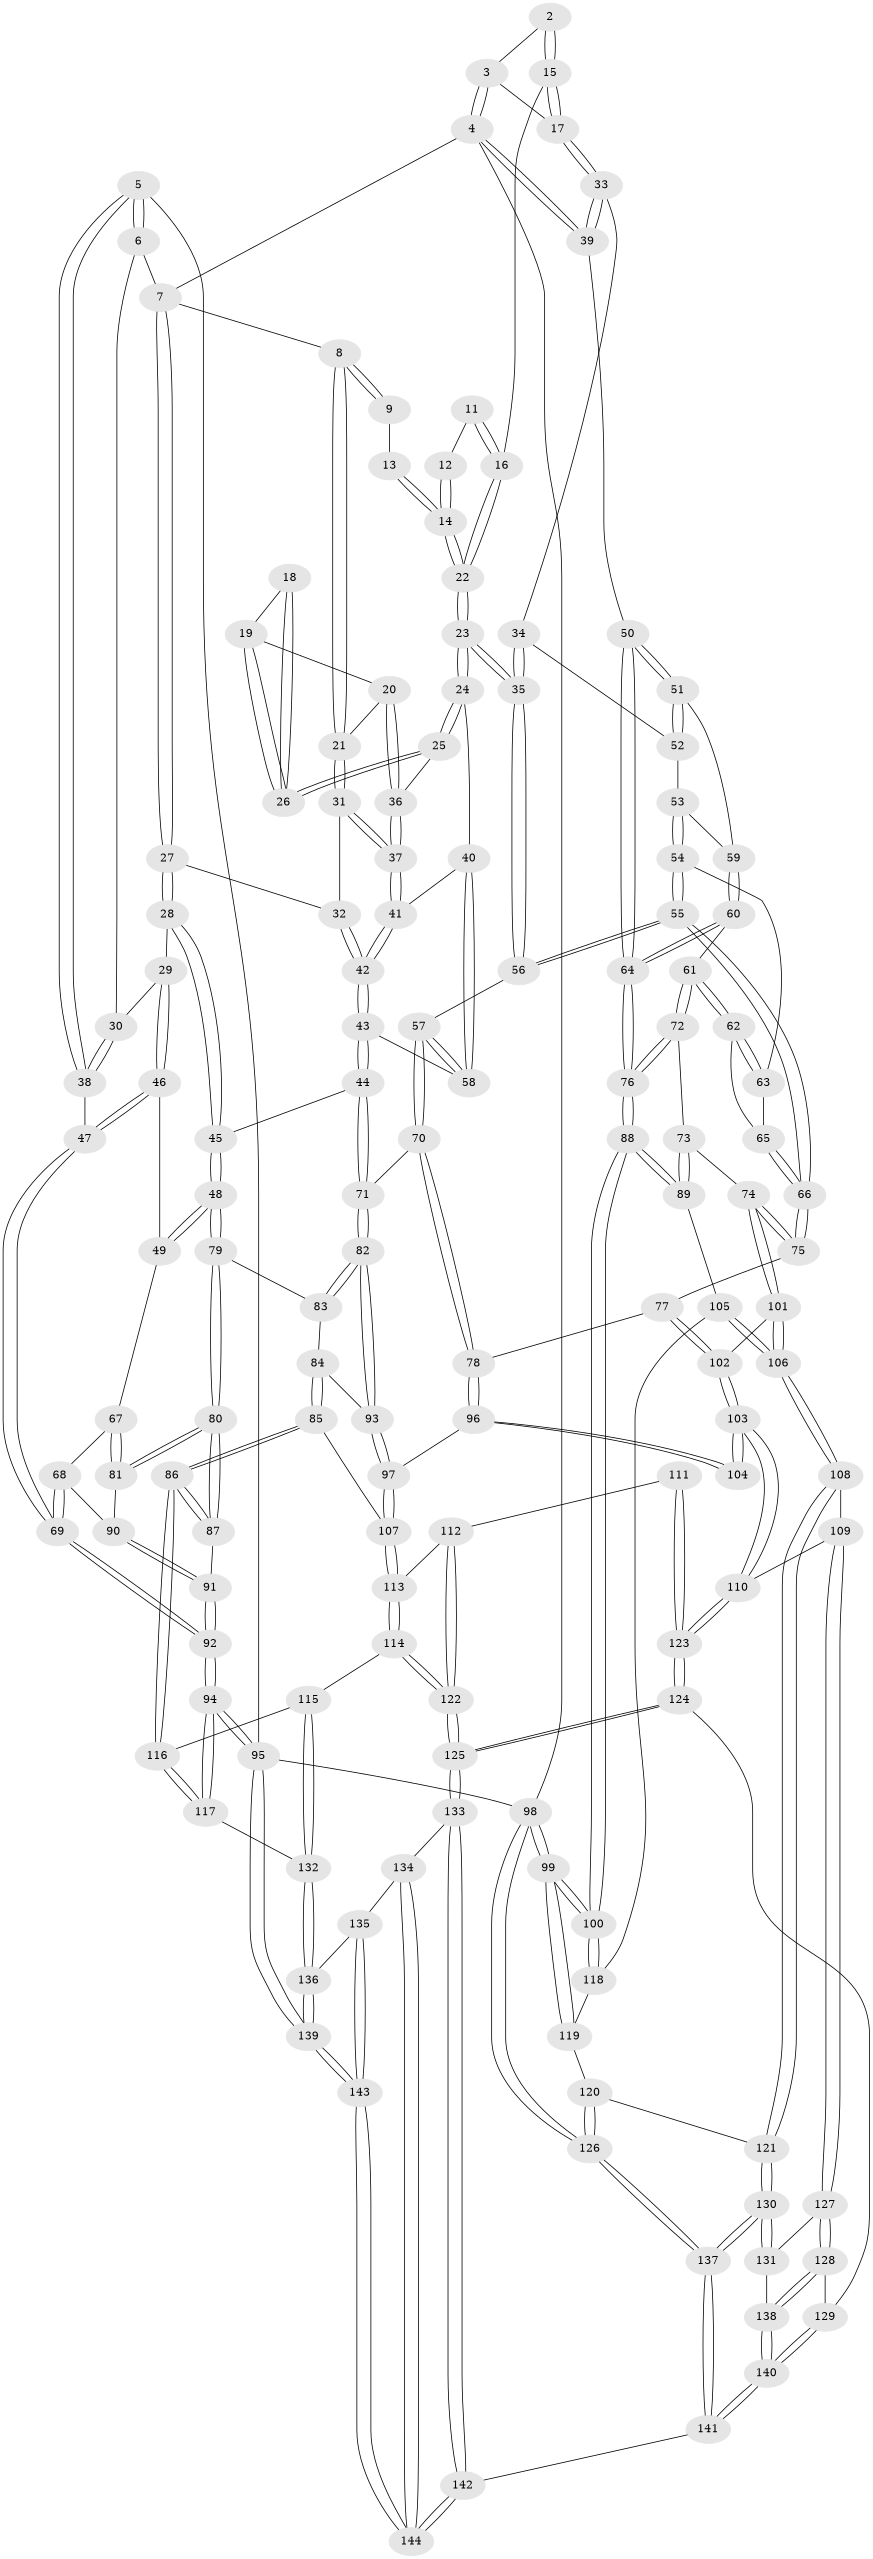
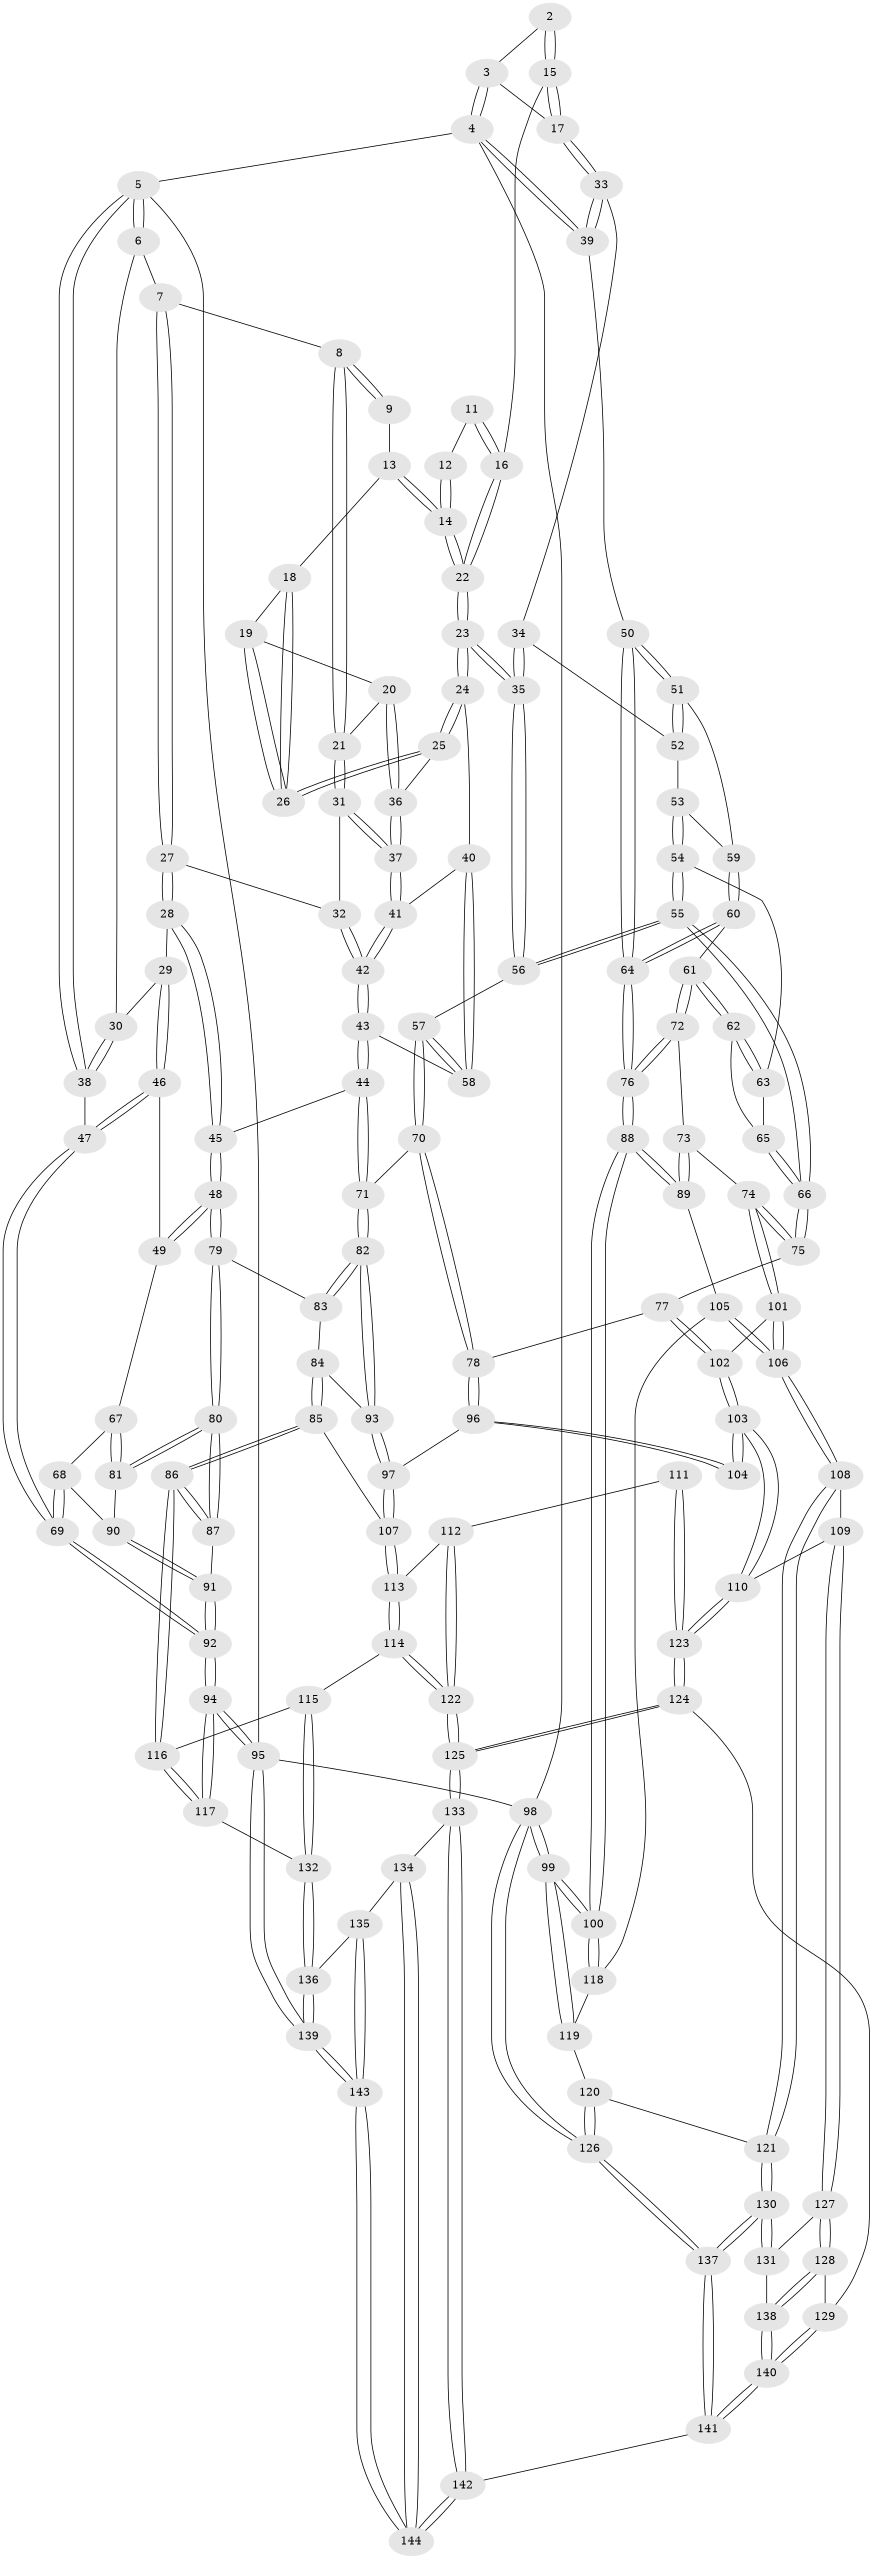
(316, 213) -> (305, 157)
none -> (340, 522)
